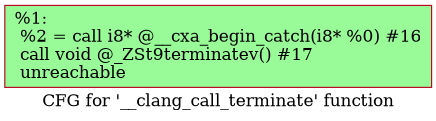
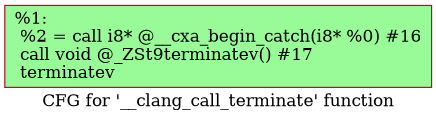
(71, 73) -> (65, 73)
